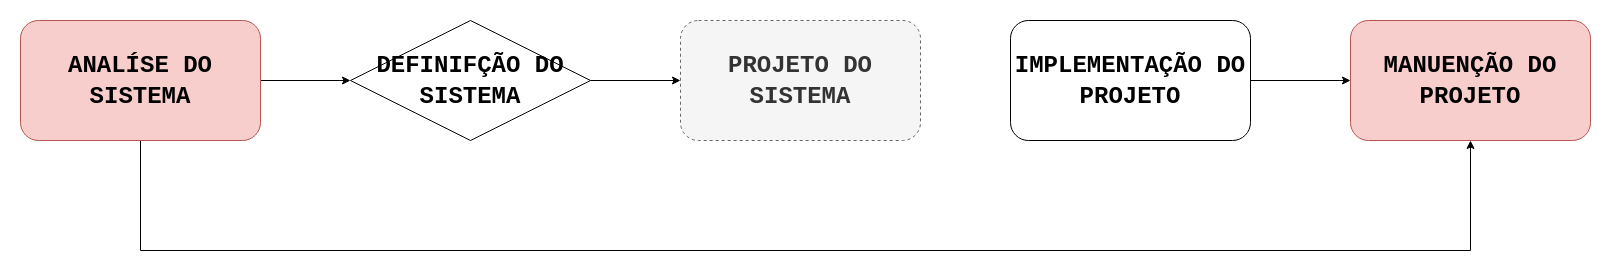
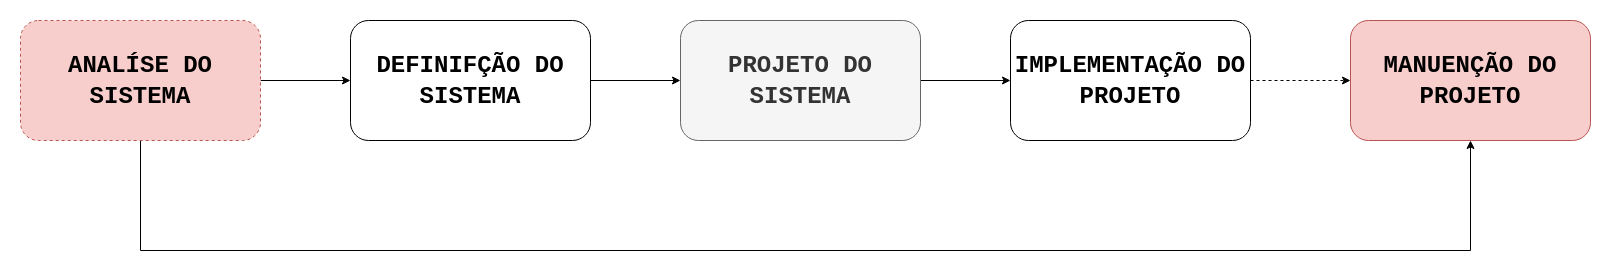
(141, 81) -> (141, 81)
(471, 81) -> (471, 81)
(801, 81) -> (801, 81)
none -> (962, 81)
(1297, 81) -> (1297, 81)
